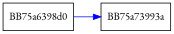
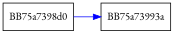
(38, 17) -> (38, 17)
